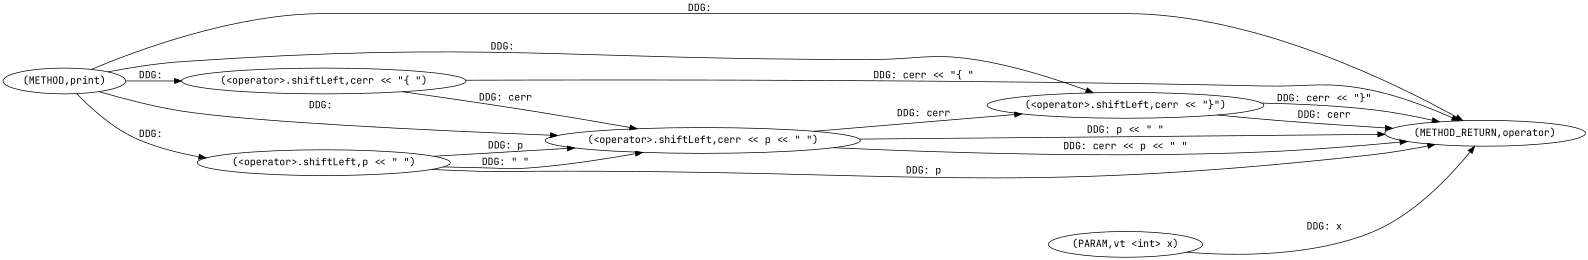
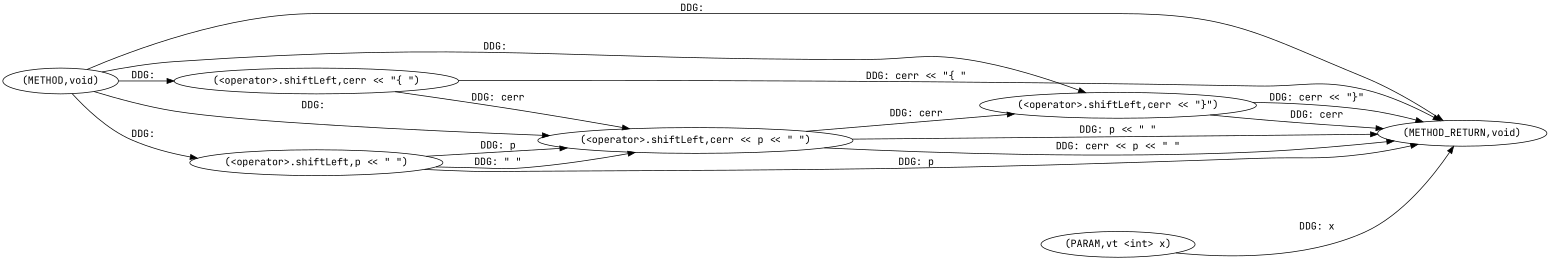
(64, 81) -> (61, 81)
(1485, 133) -> (1462, 133)
